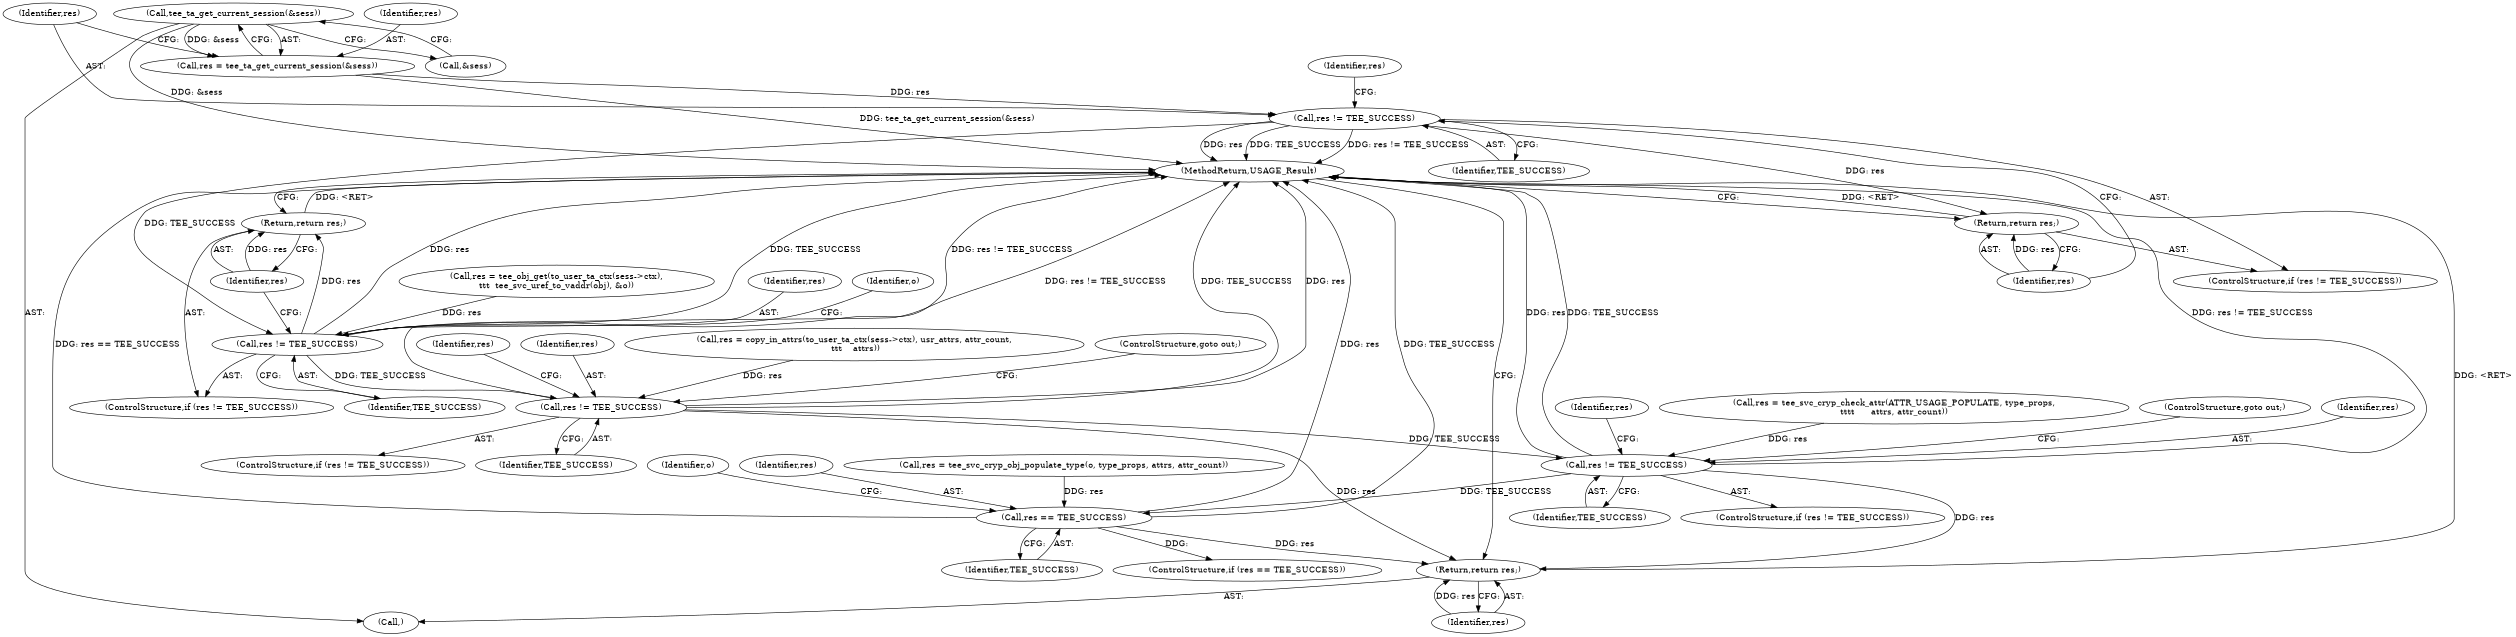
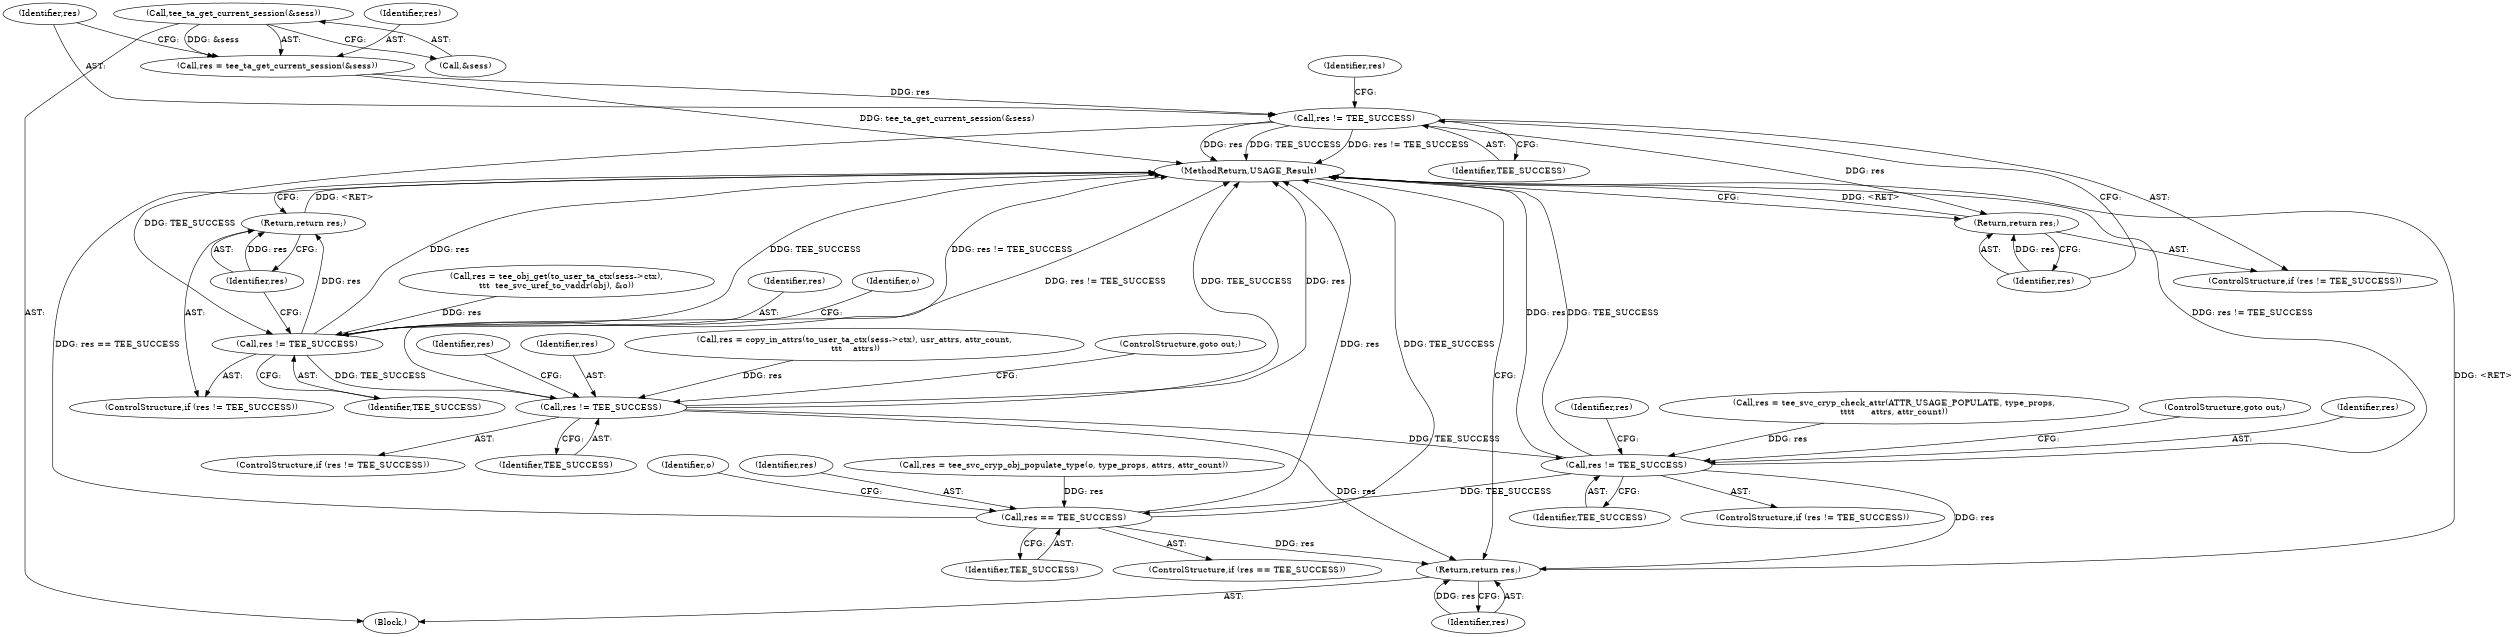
(443, 40) -> (443, 40)
(251, 44) -> none
(591, 151) -> none
(1178, 544) -> (1178, 544)
(391, 623) -> (391, 623)
